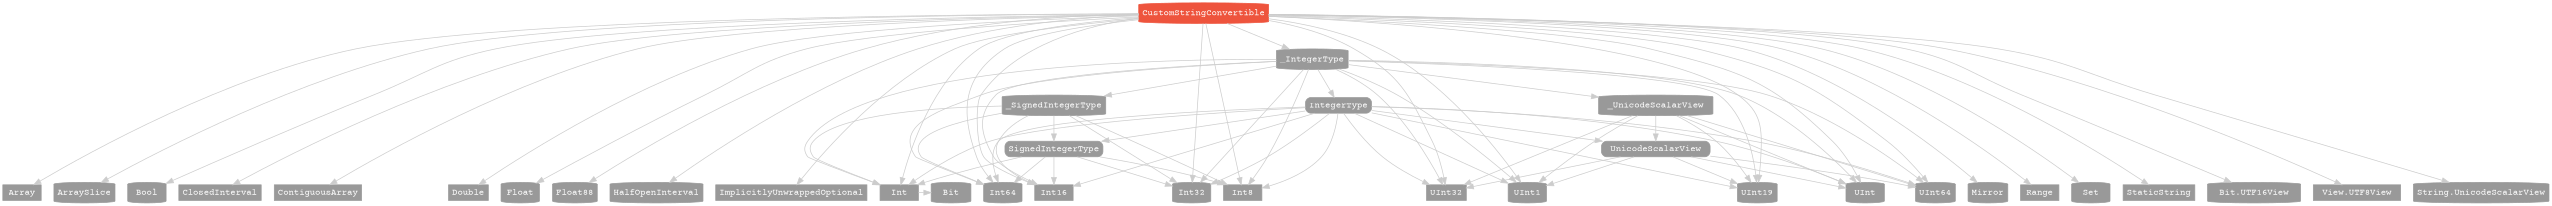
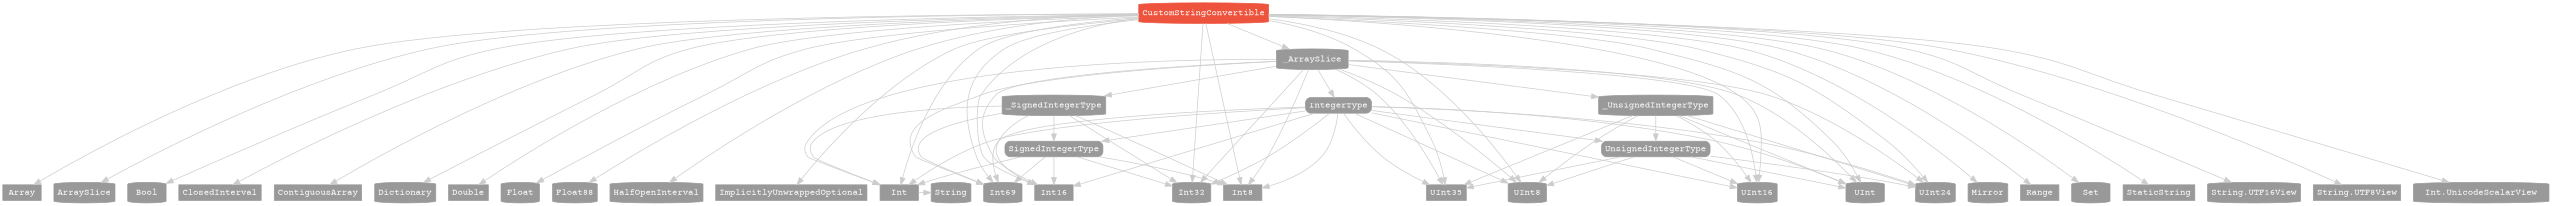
(1312, 59) -> (1312, 59)
(1656, 105) -> (1656, 105)
(1656, 149) -> (1656, 149)
none -> (405, 193)
(951, 193) -> (951, 193)
(1003, 193) -> (1003, 193)
(1446, 193) -> (1446, 193)
(1527, 193) -> (1527, 193)
(1757, 193) -> (1757, 193)
(1935, 193) -> (1935, 193)
(2254, 193) -> (2254, 193)
(2357, 193) -> (2357, 193)
(2481, 193) -> (2481, 193)
